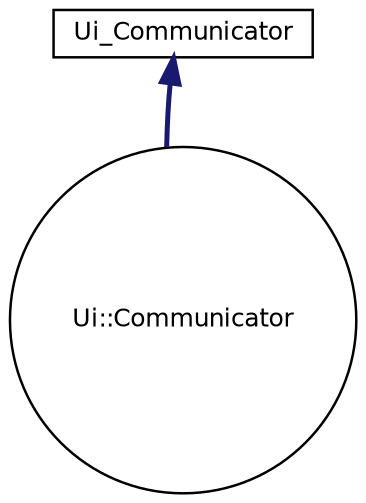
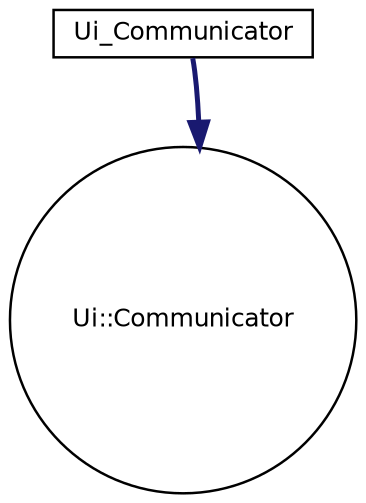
(168, 115) -> (197, 90)
